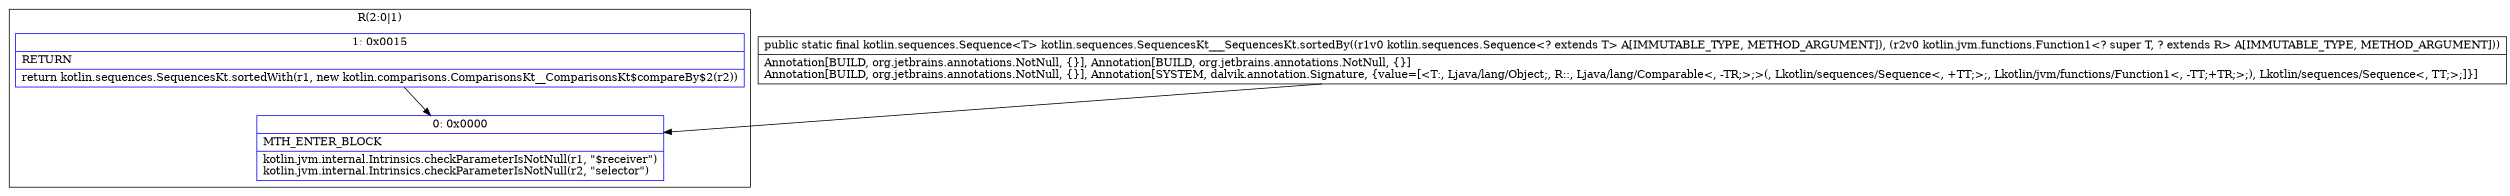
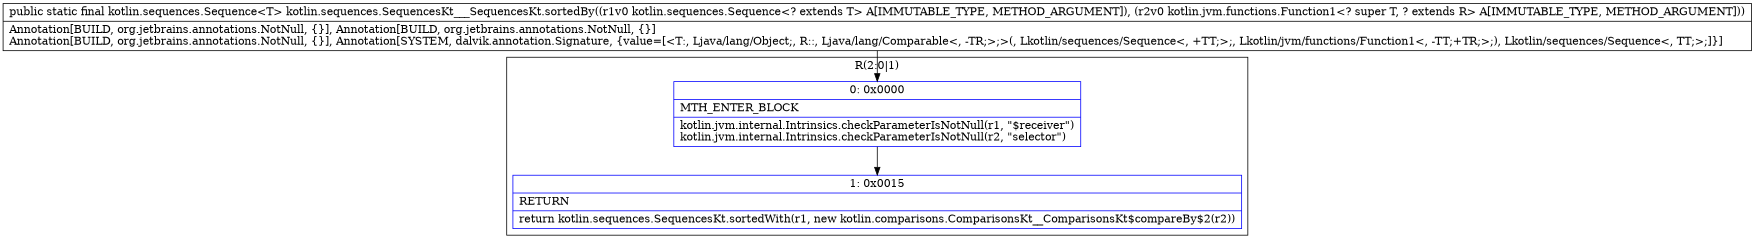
(415, 99) -> (877, 157)
